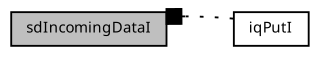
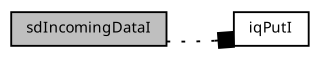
(210, 17) -> (191, 42)
